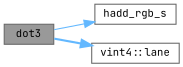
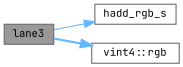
(29, 34) -> (29, 34)
(135, 53) -> (135, 53)
